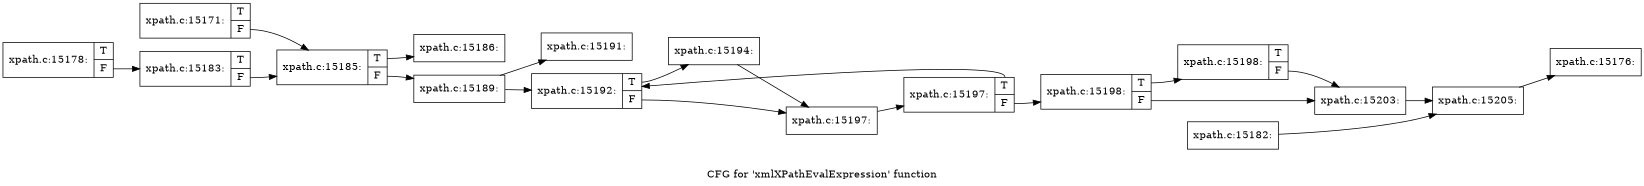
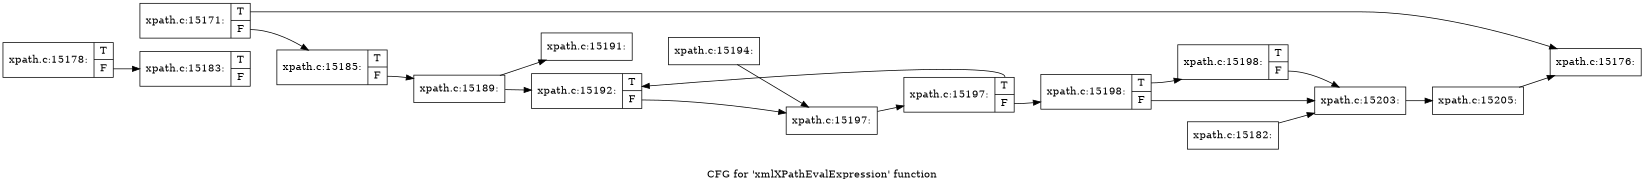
none -> (902, 12)
(459, 48) -> none
(662, 77) -> none
(260, 78) -> none
(1354, 129) -> (1293, 119)
